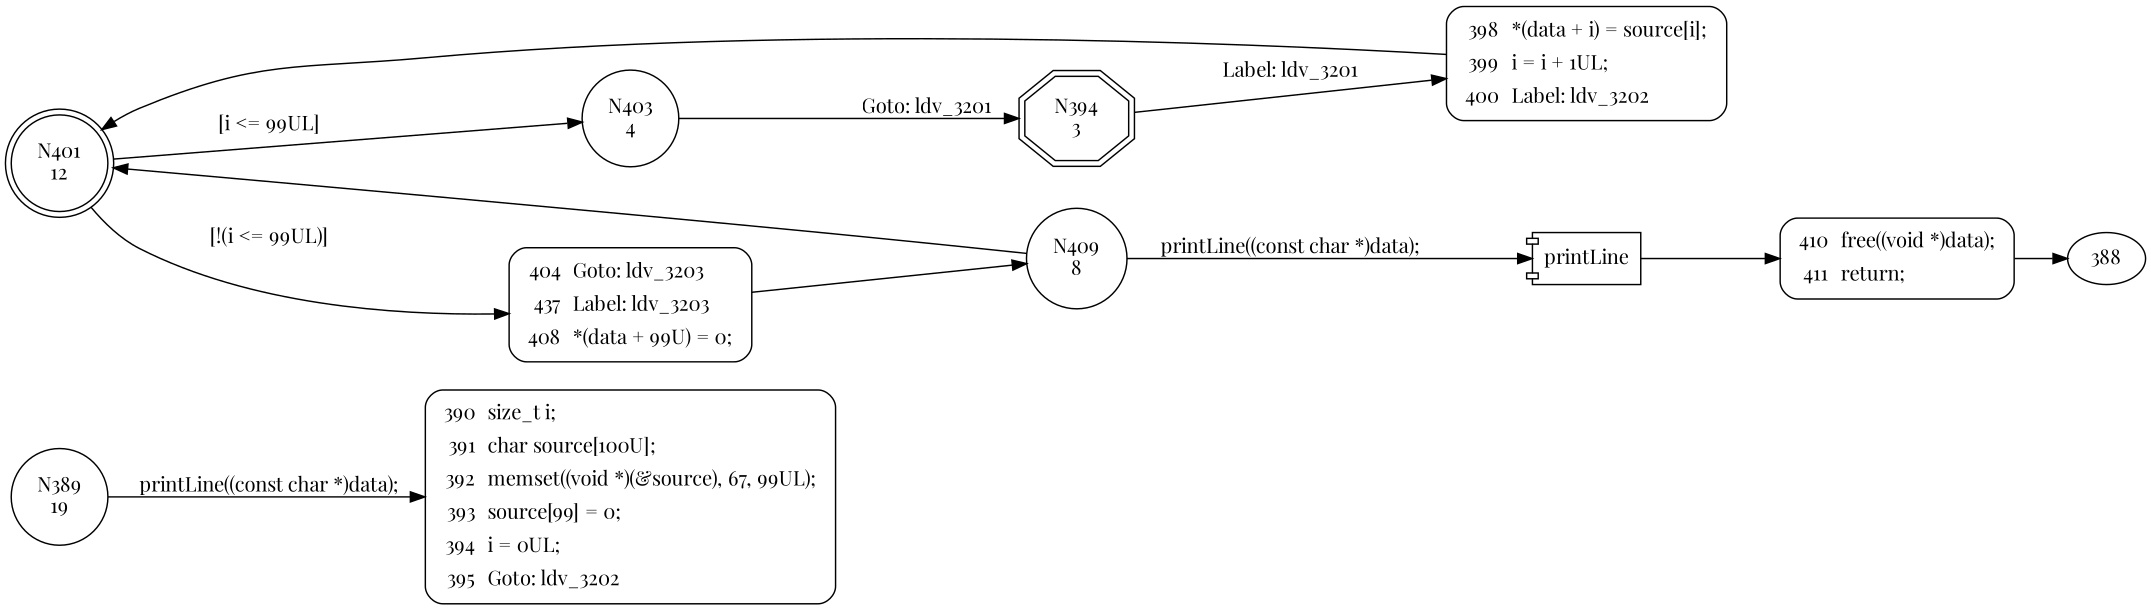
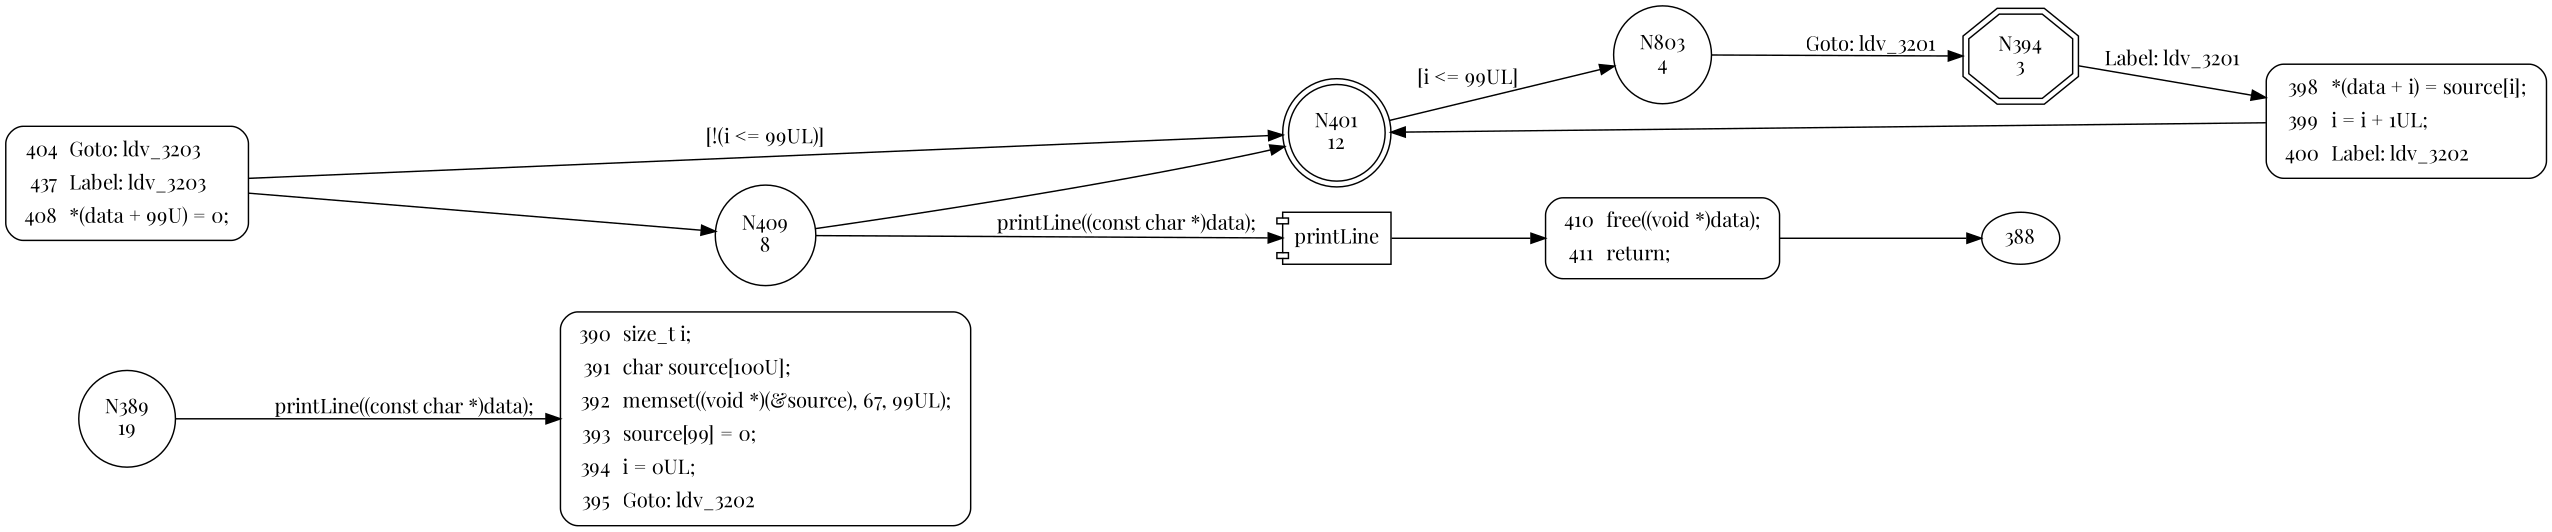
(630, 118) -> (1663, 55)
(281, 296) -> (759, 157)
